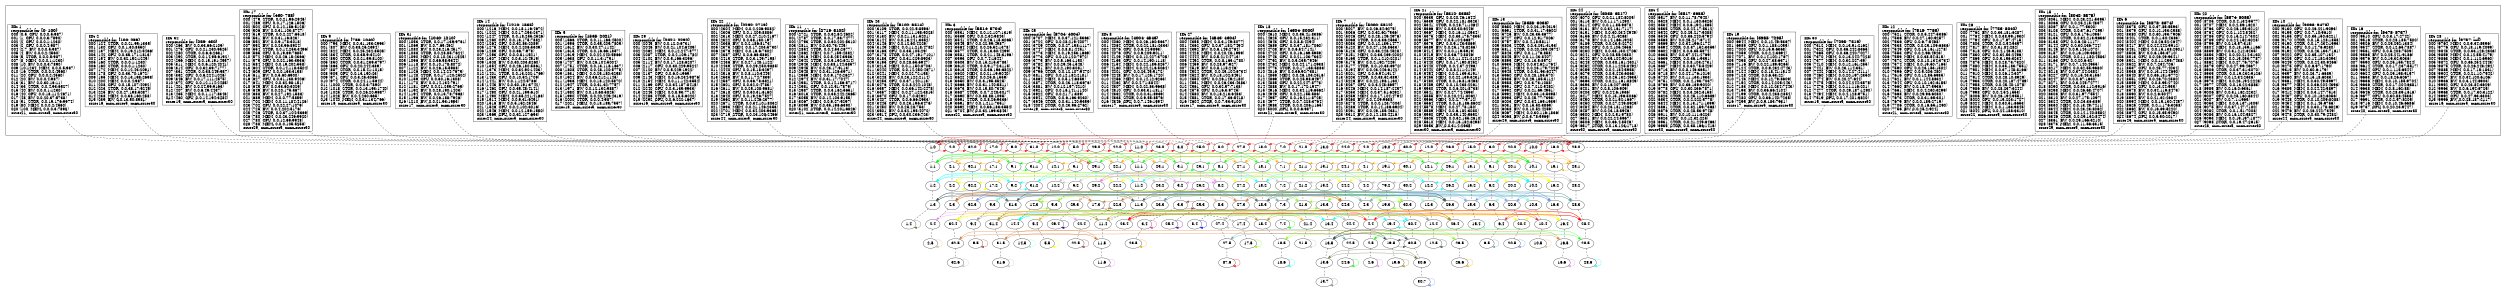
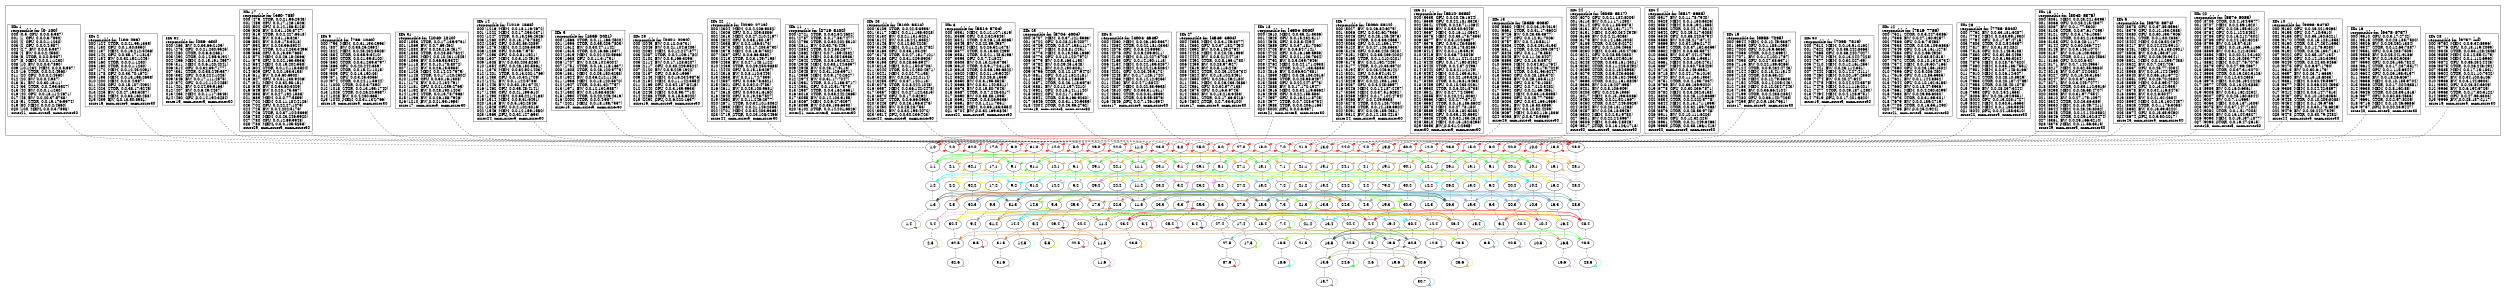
(1075, 157) -> (1065, 151)
(1140, 232) -> (1128, 232)
